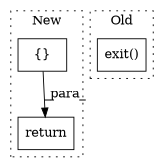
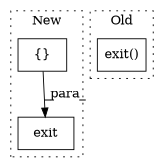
(46, 133) -> (46, 133)
